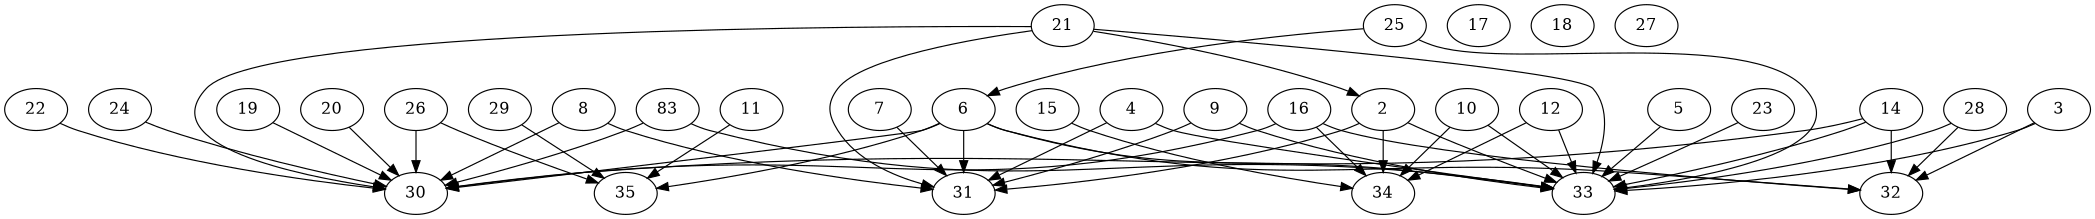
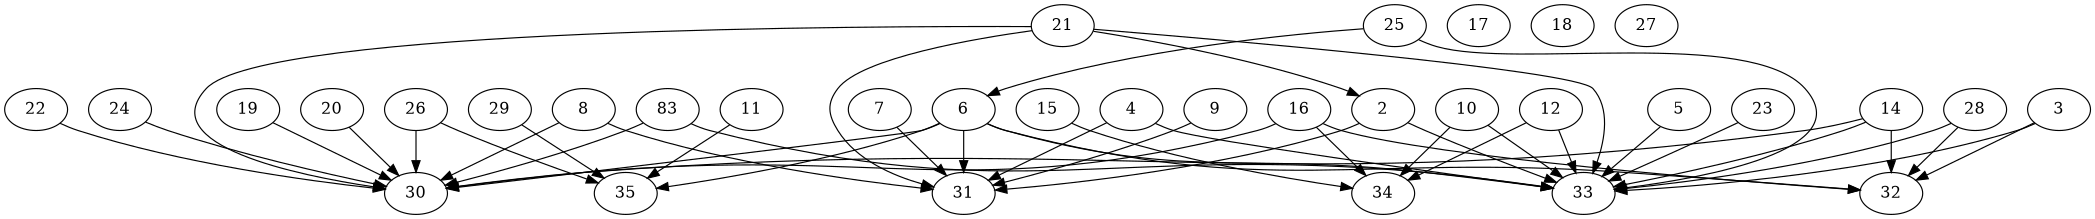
(1383, 147) -> none
(1321, 148) -> none
